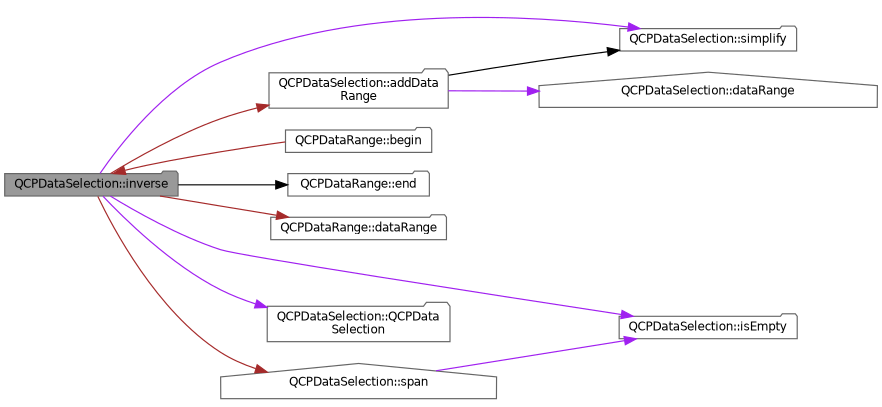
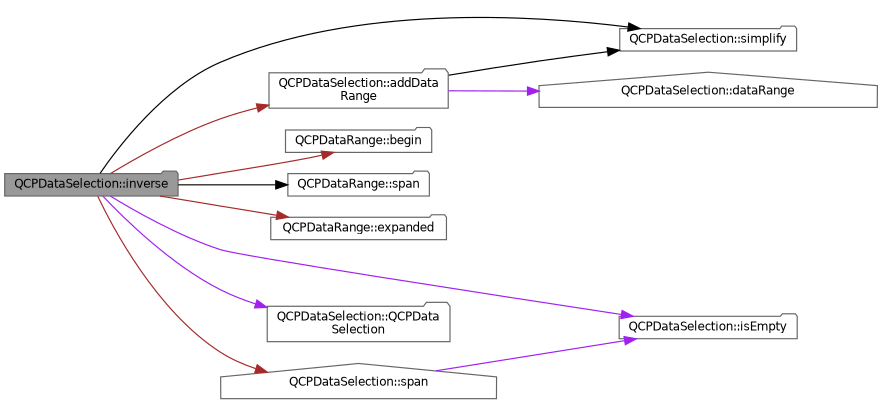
(340, 29) -> (340, 29)
(205, 154) -> (250, 168)
(359, 185) -> (359, 185)
(359, 228) -> (359, 228)
